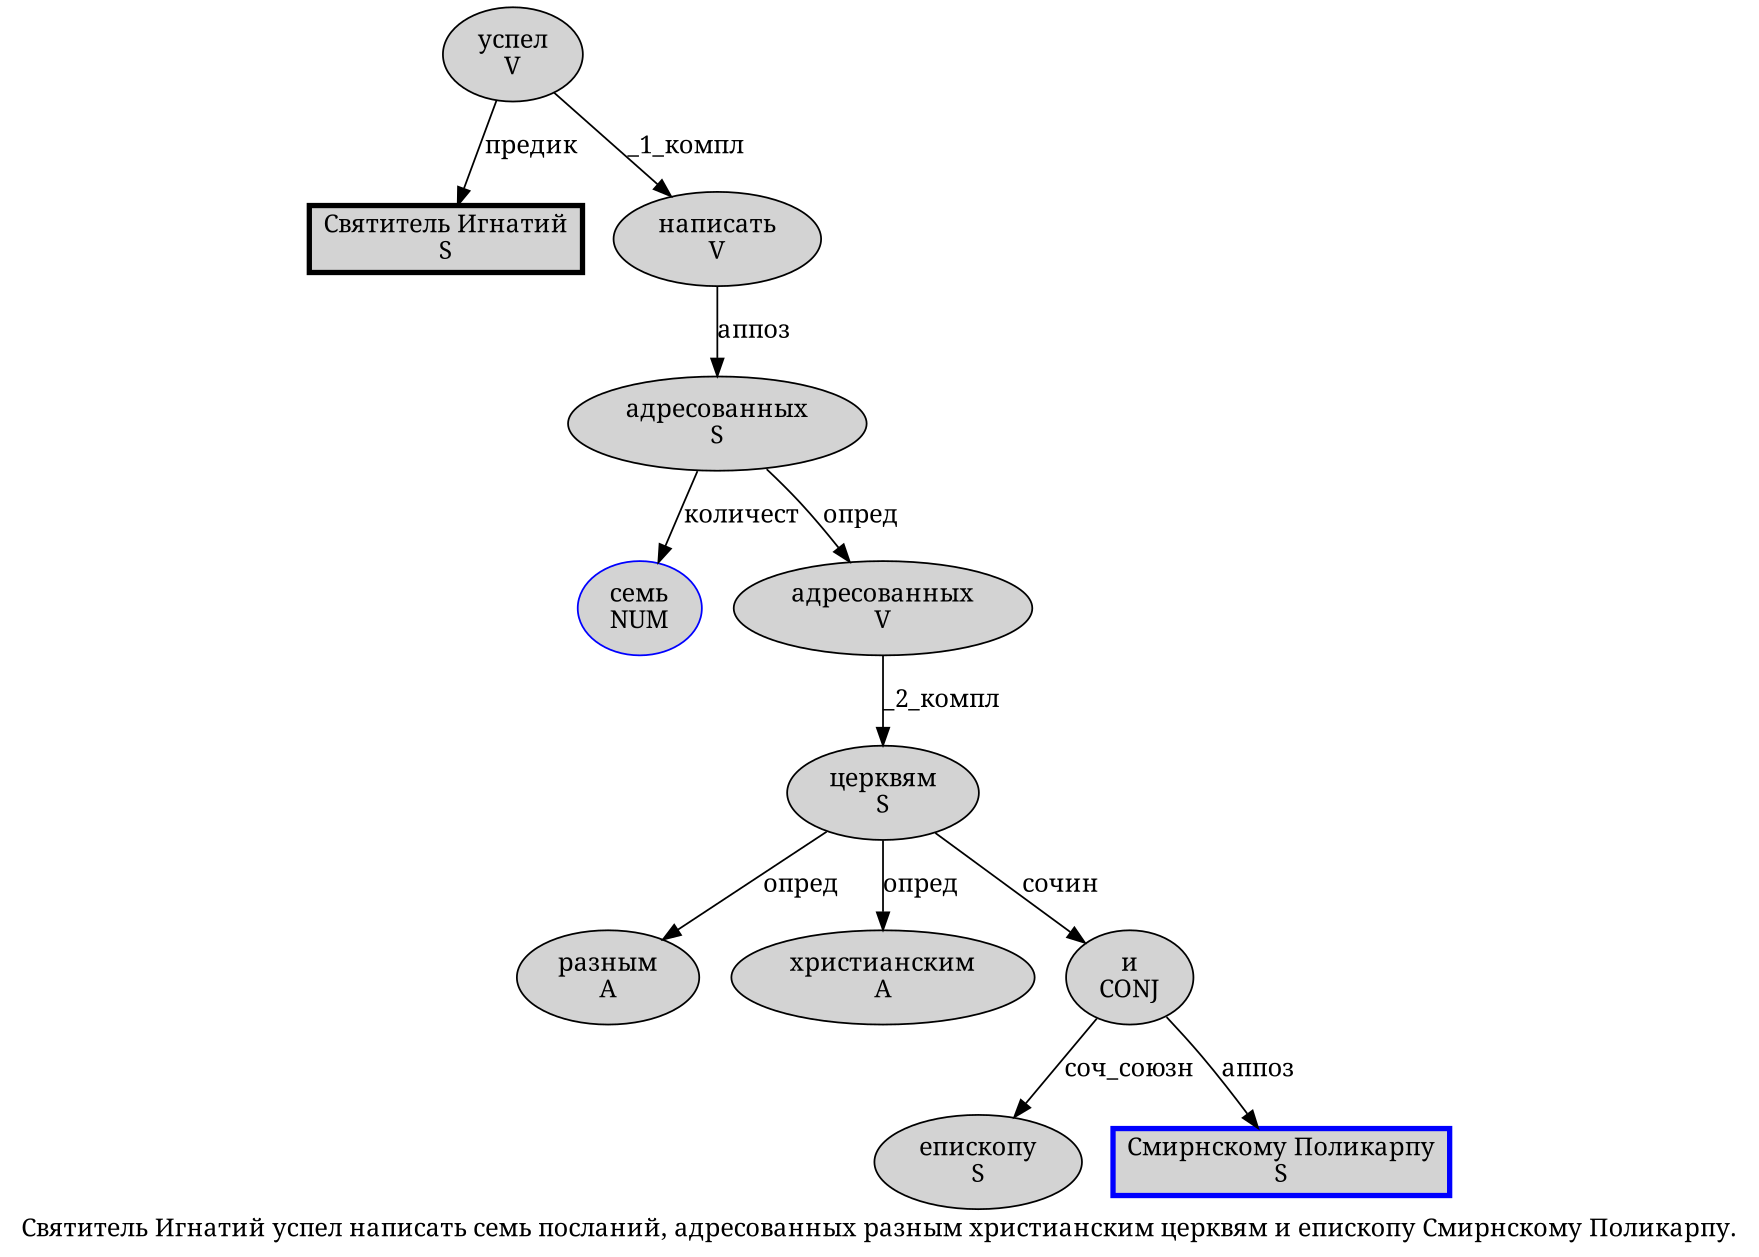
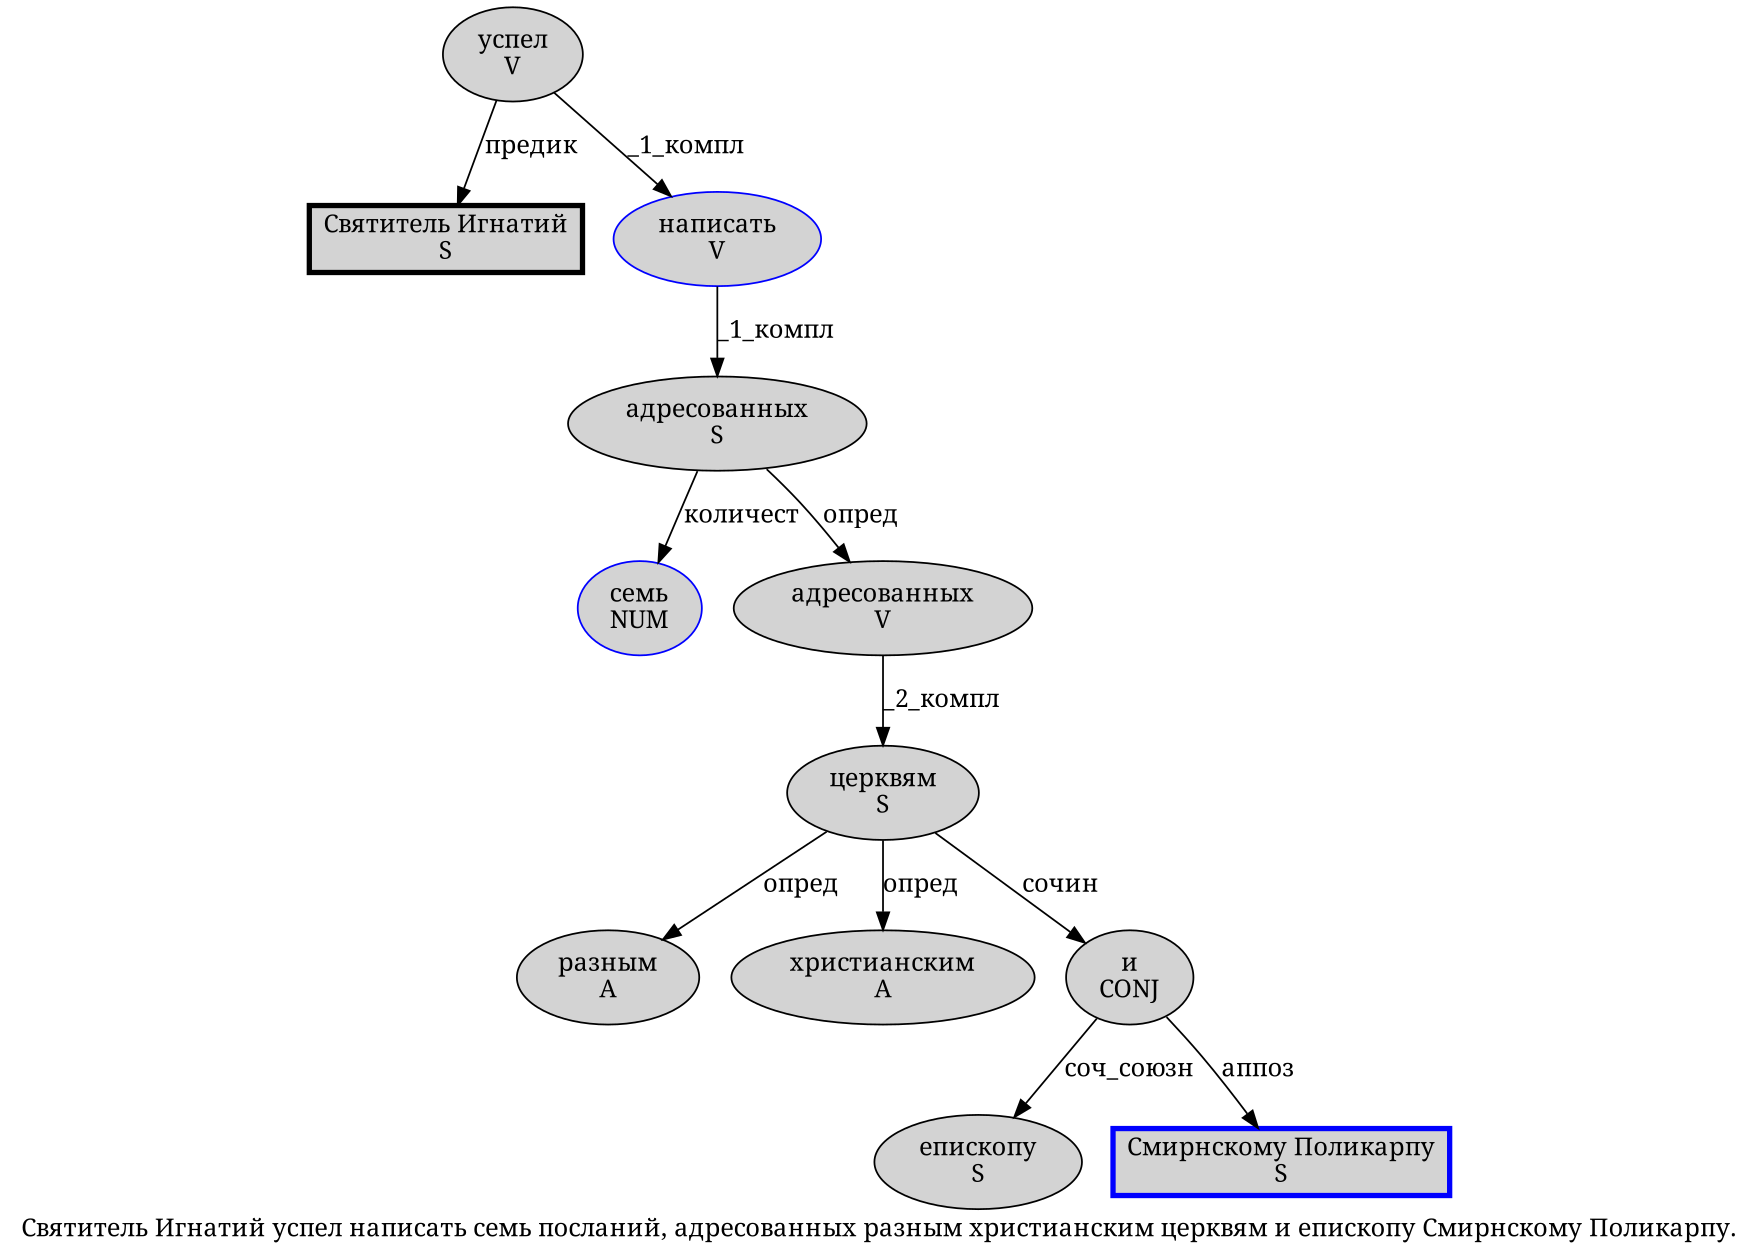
(717, 239) -> (717, 239)
(754, 331) -> (776, 331)
